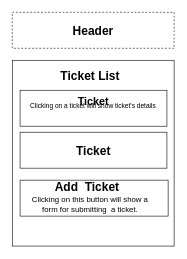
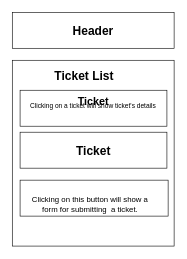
(93, 30) -> (93, 30)
(90, 75) -> (84, 75)
(87, 186) -> none
